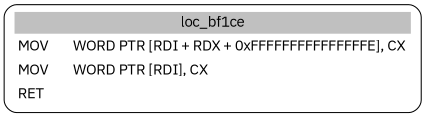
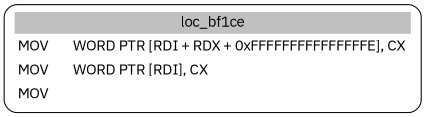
(44, 94) -> (46, 94)
